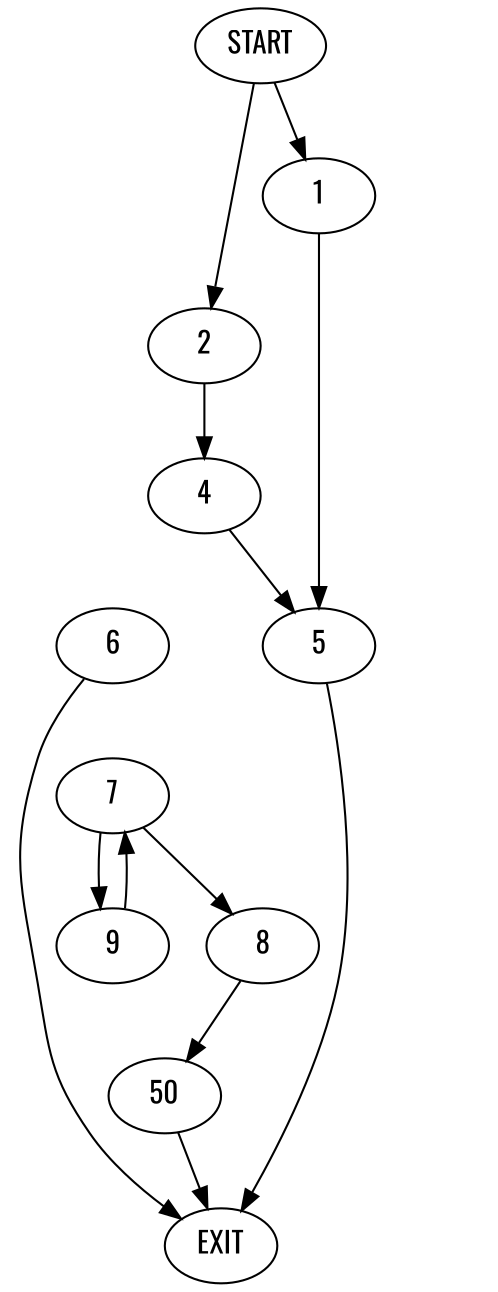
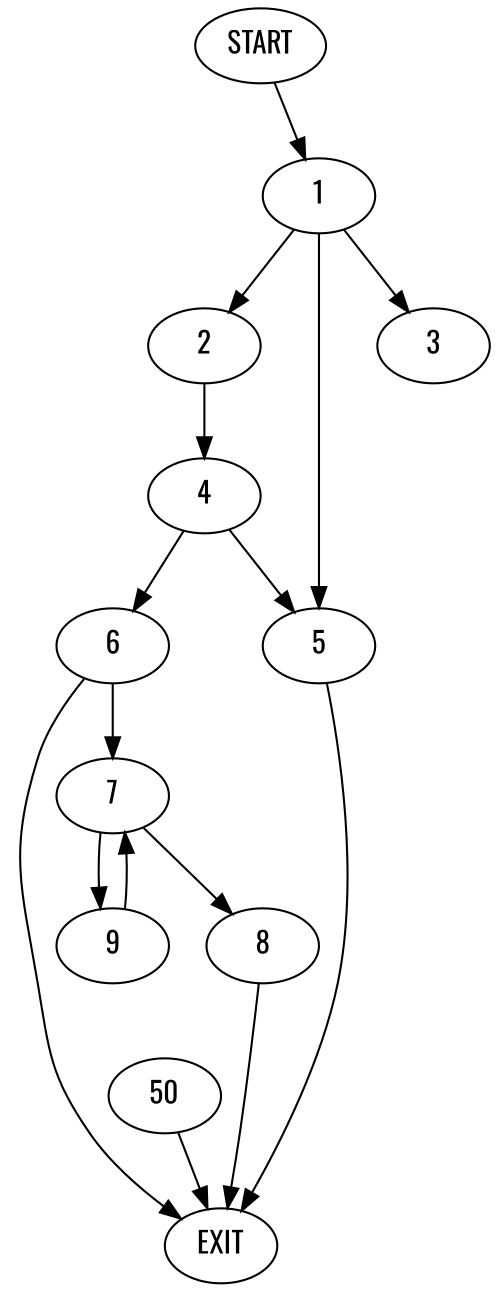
(235, 185) -> (268, 263)
none -> (434, 346)
none -> (164, 562)
none -> (113, 711)
(220, 1012) -> (246, 1086)
